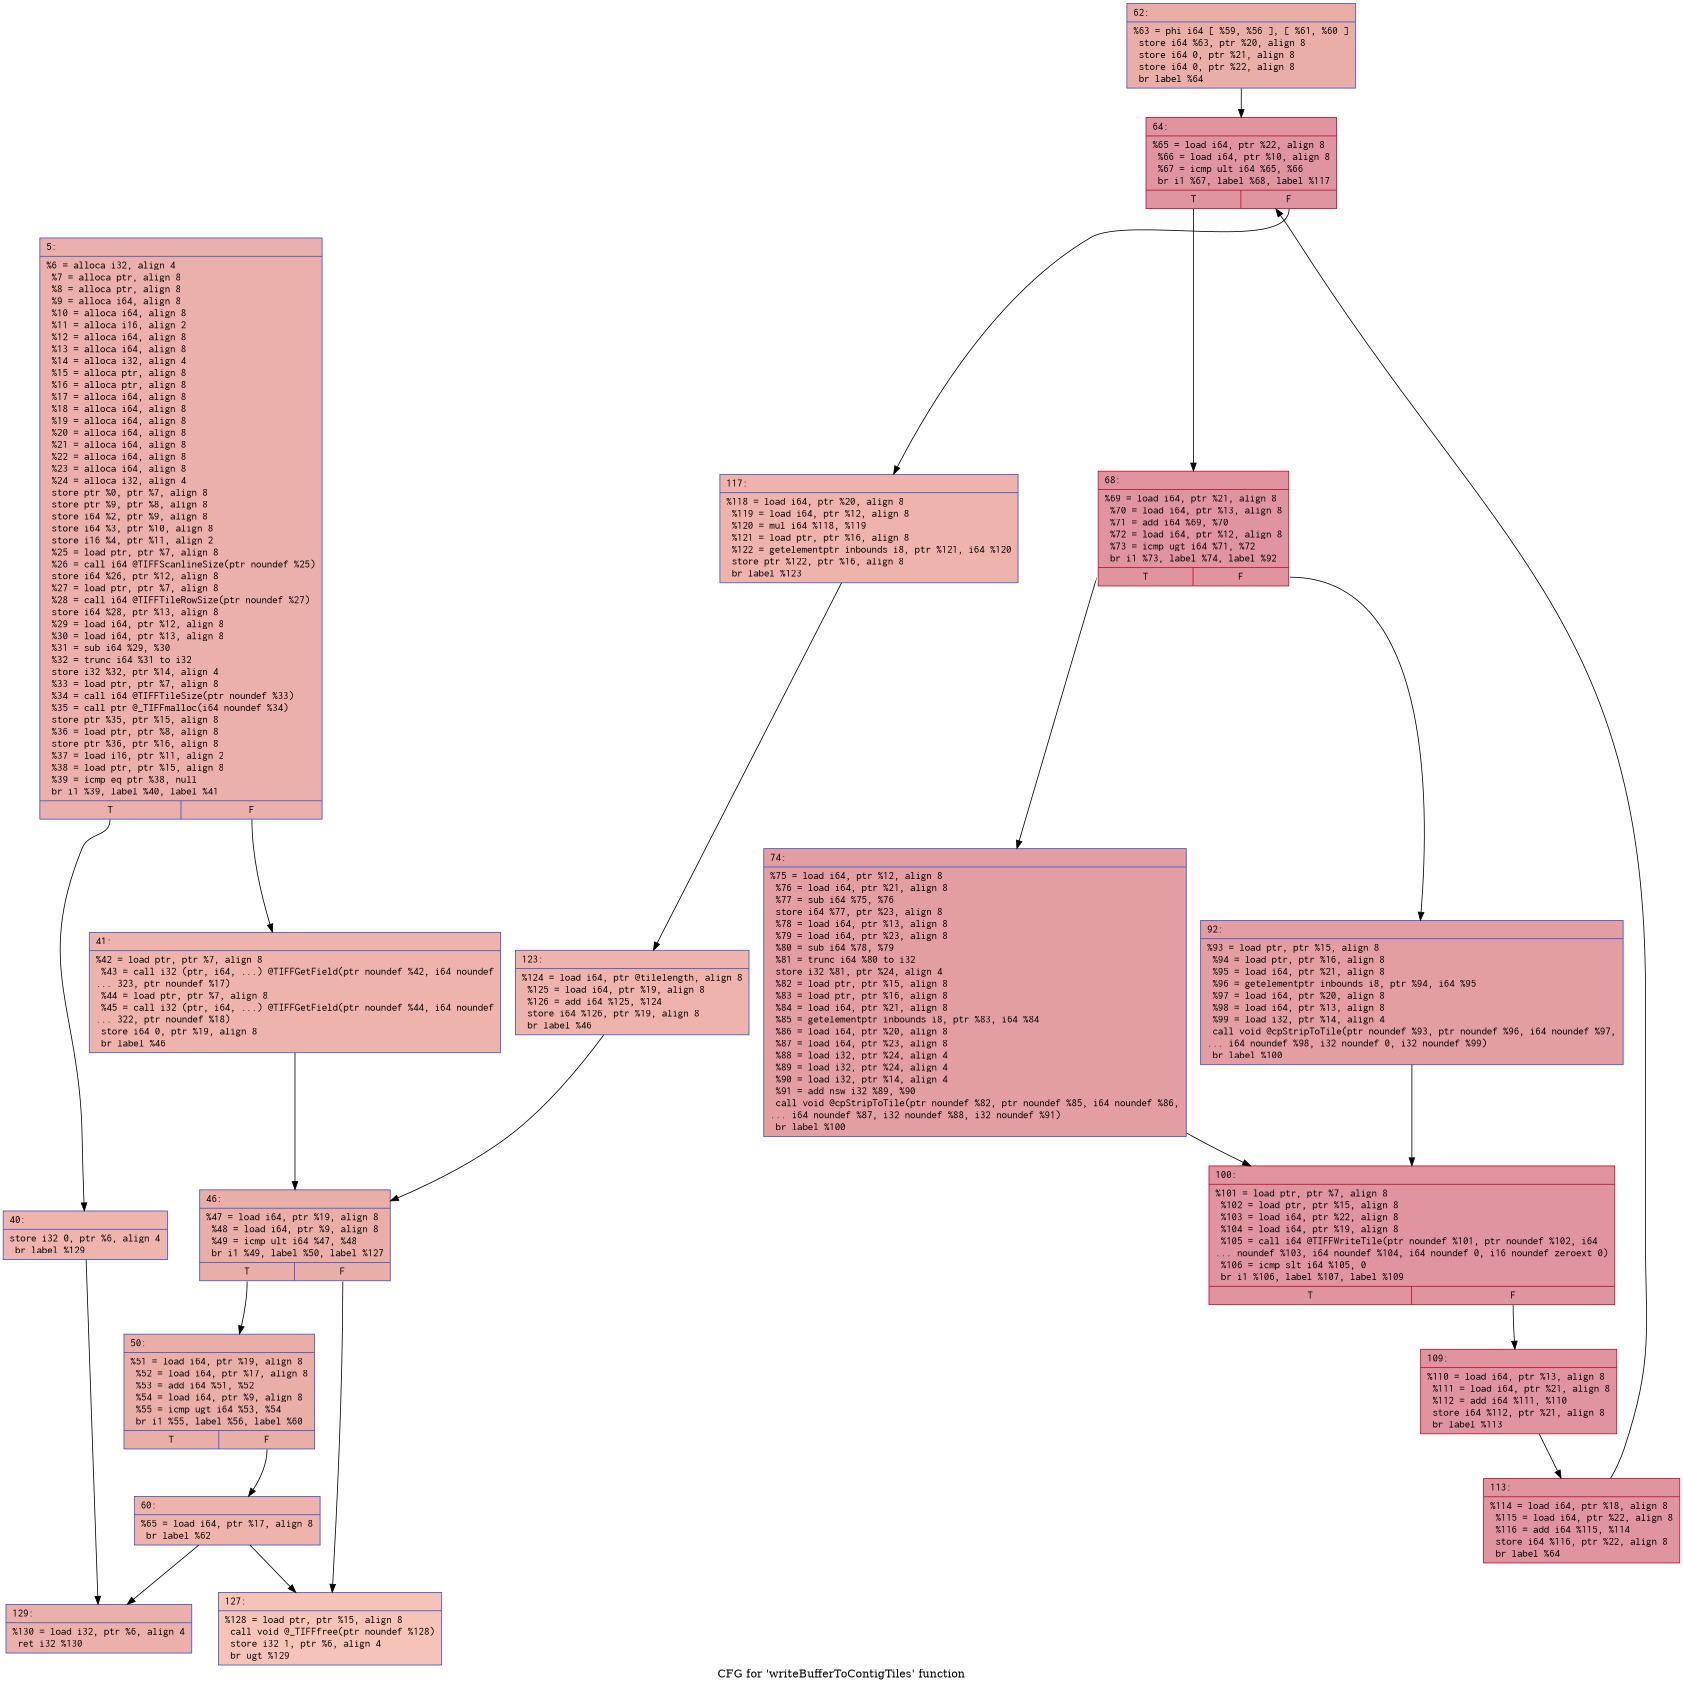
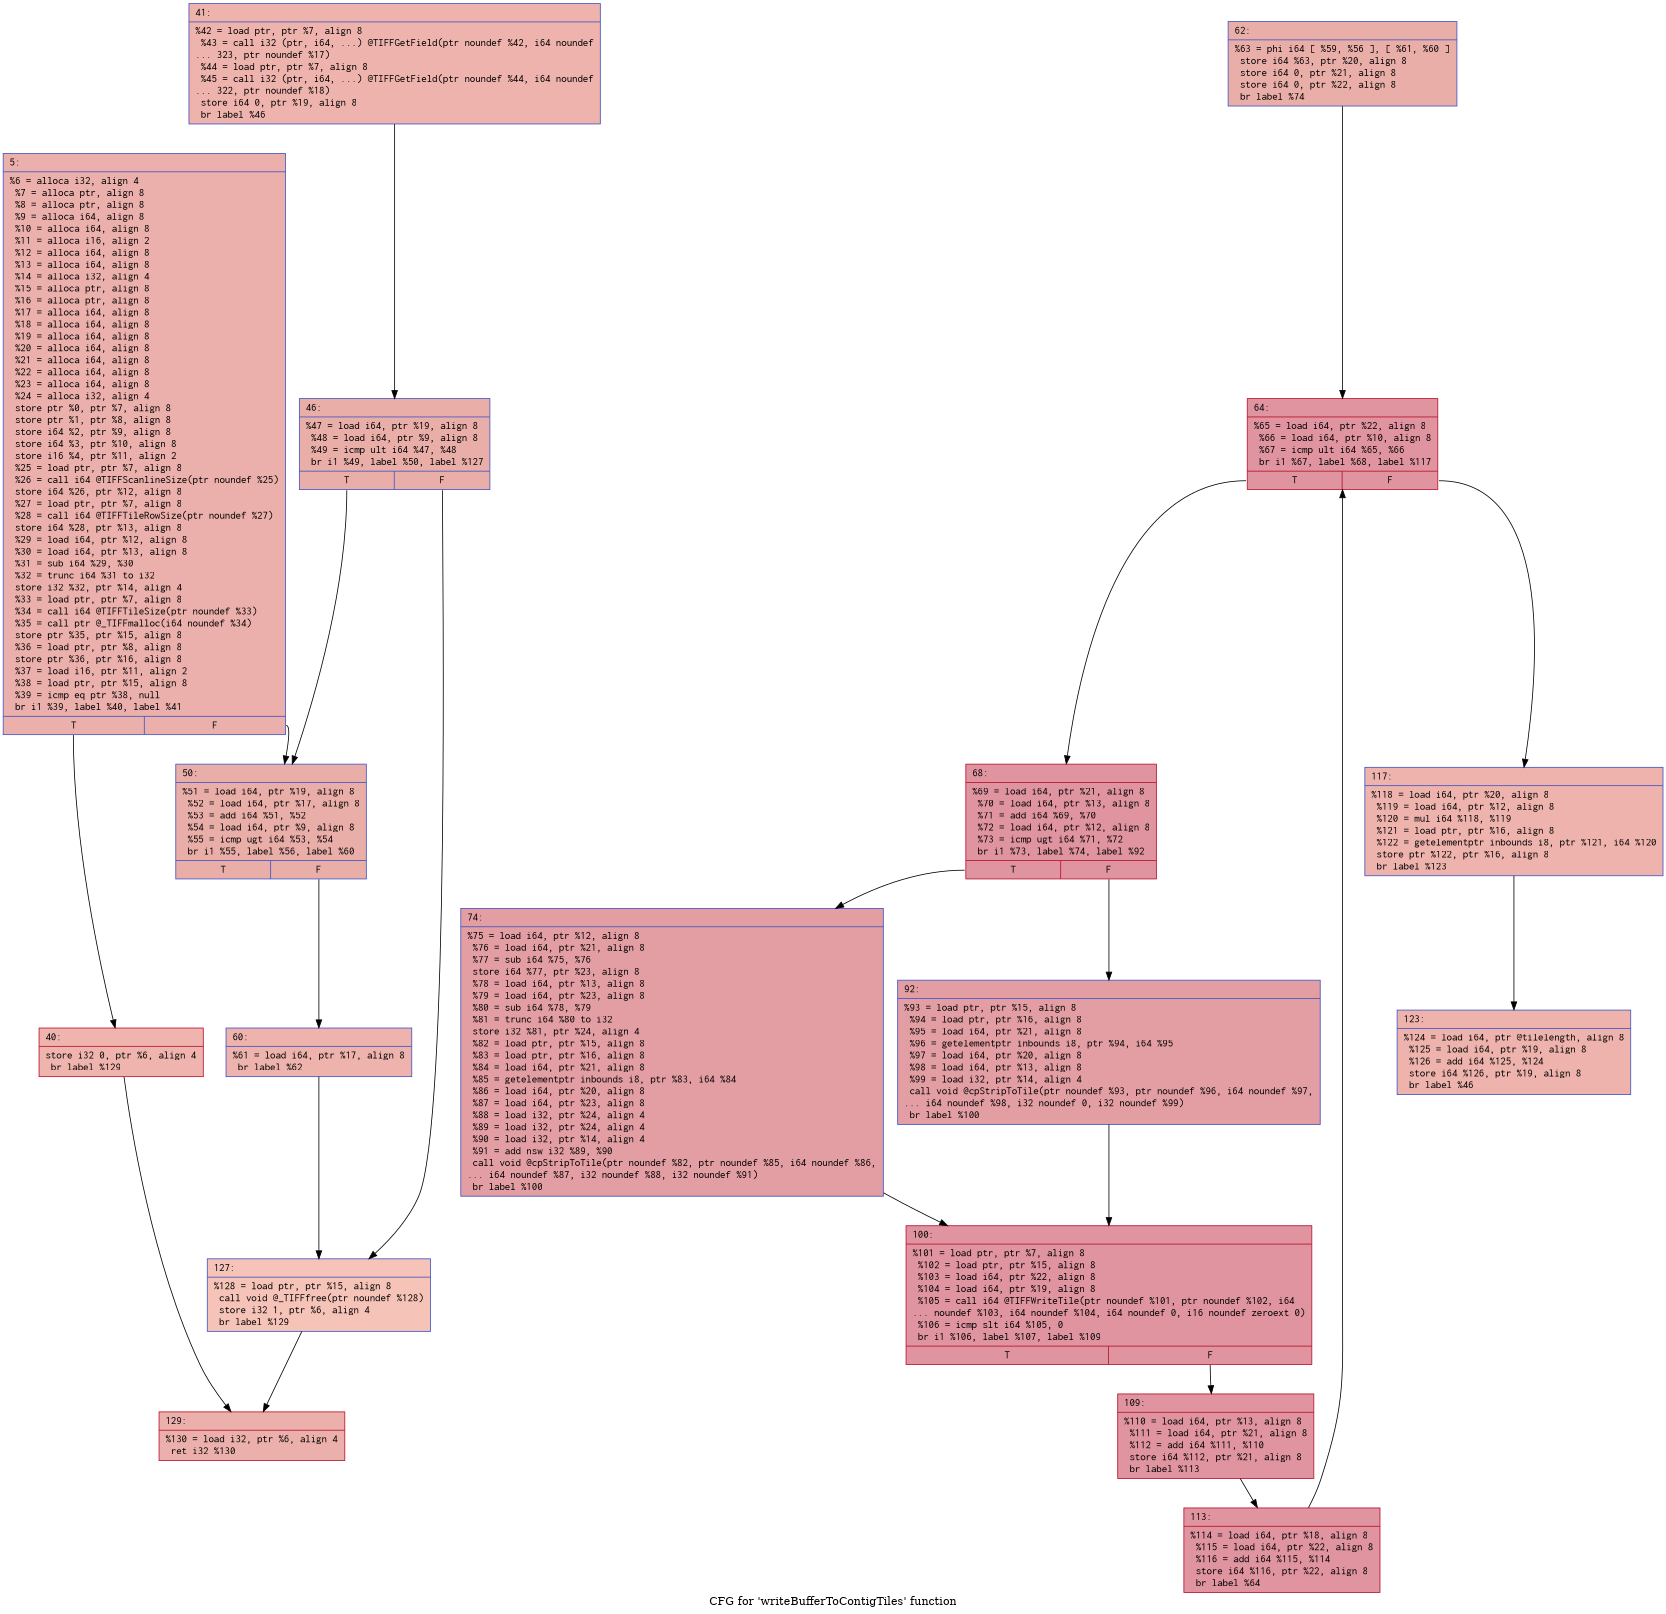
(1168, 79) -> (1270, 96)
(127, 504) -> (90, 420)
(257, 873) -> (288, 740)
(513, 1132) -> none
(85, 1235) -> (121, 1052)
(227, 1523) -> (319, 1055)
(166, 1572) -> (284, 1368)
(99, 1629) -> (252, 1436)
(258, 1655) -> (252, 1322)
